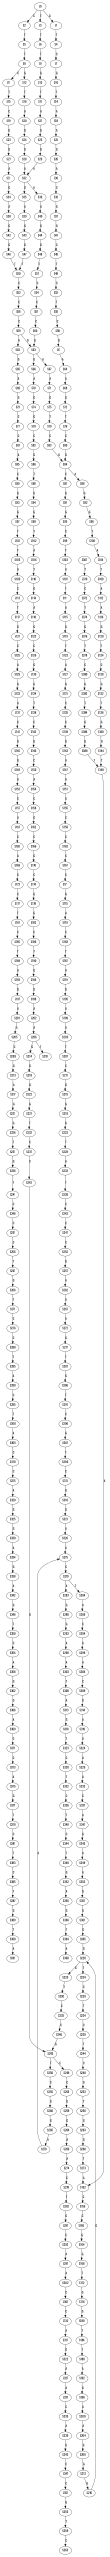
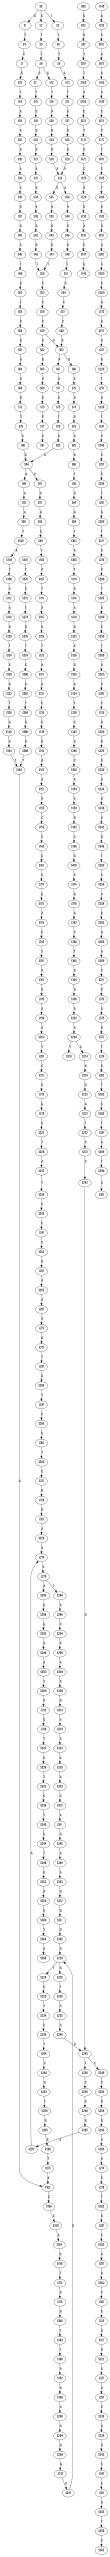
(17, 465) -> none
(17, 760) -> none
(34, 866) -> (74, 866)
